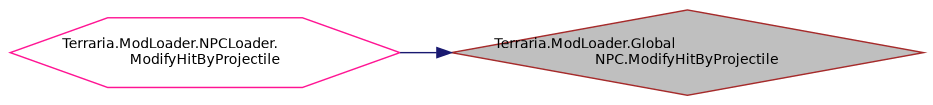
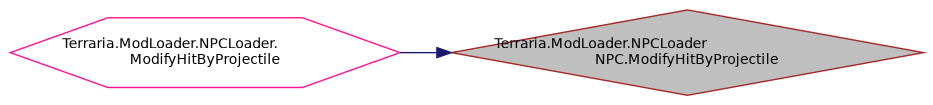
(687, 53) -> (687, 53)
